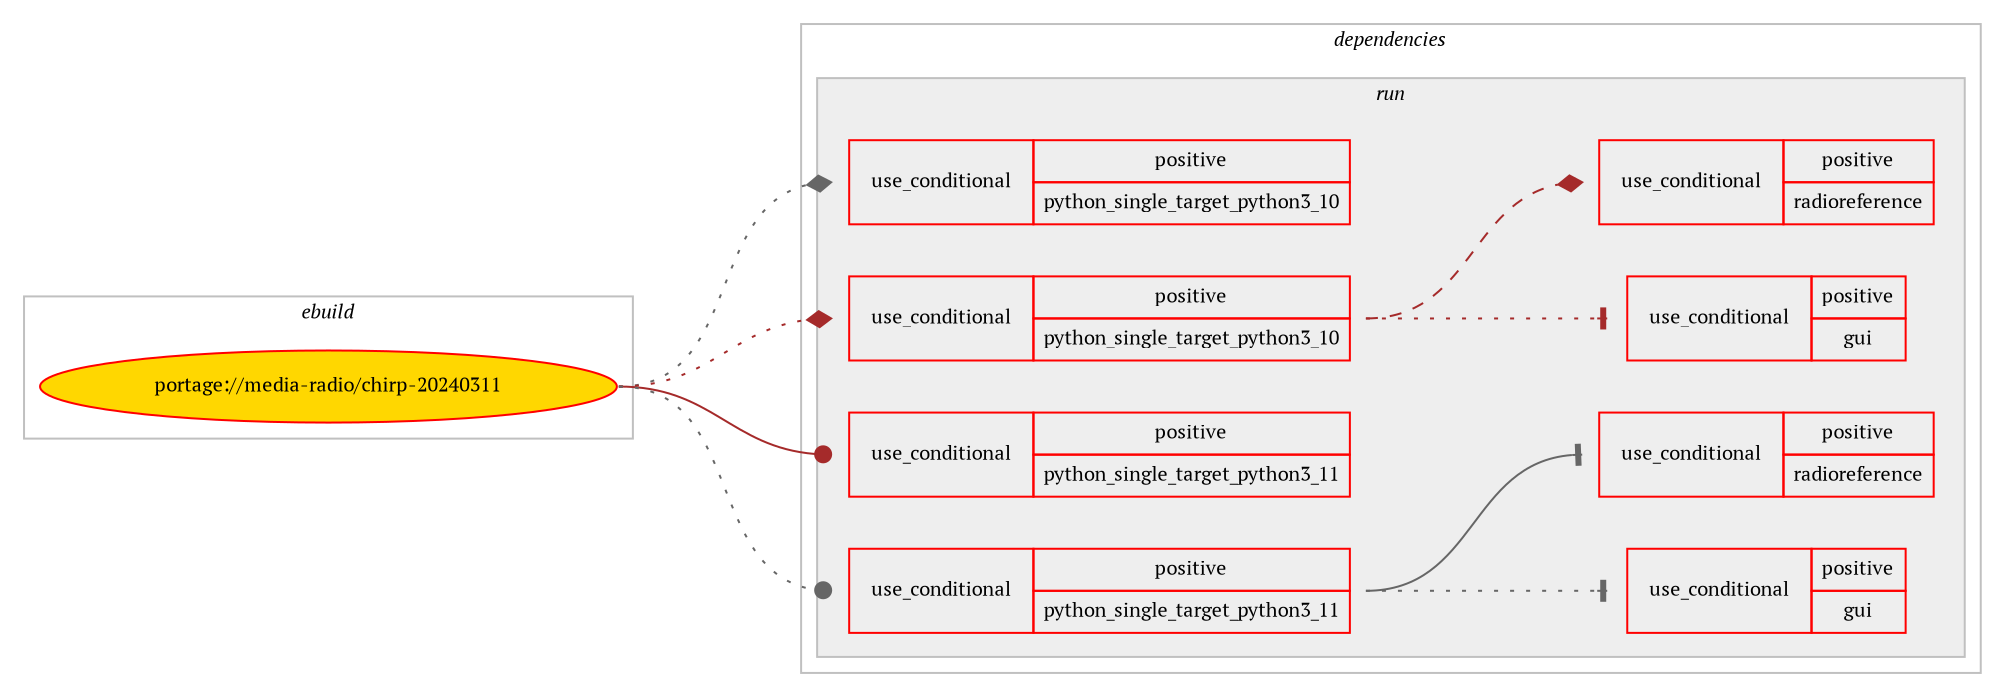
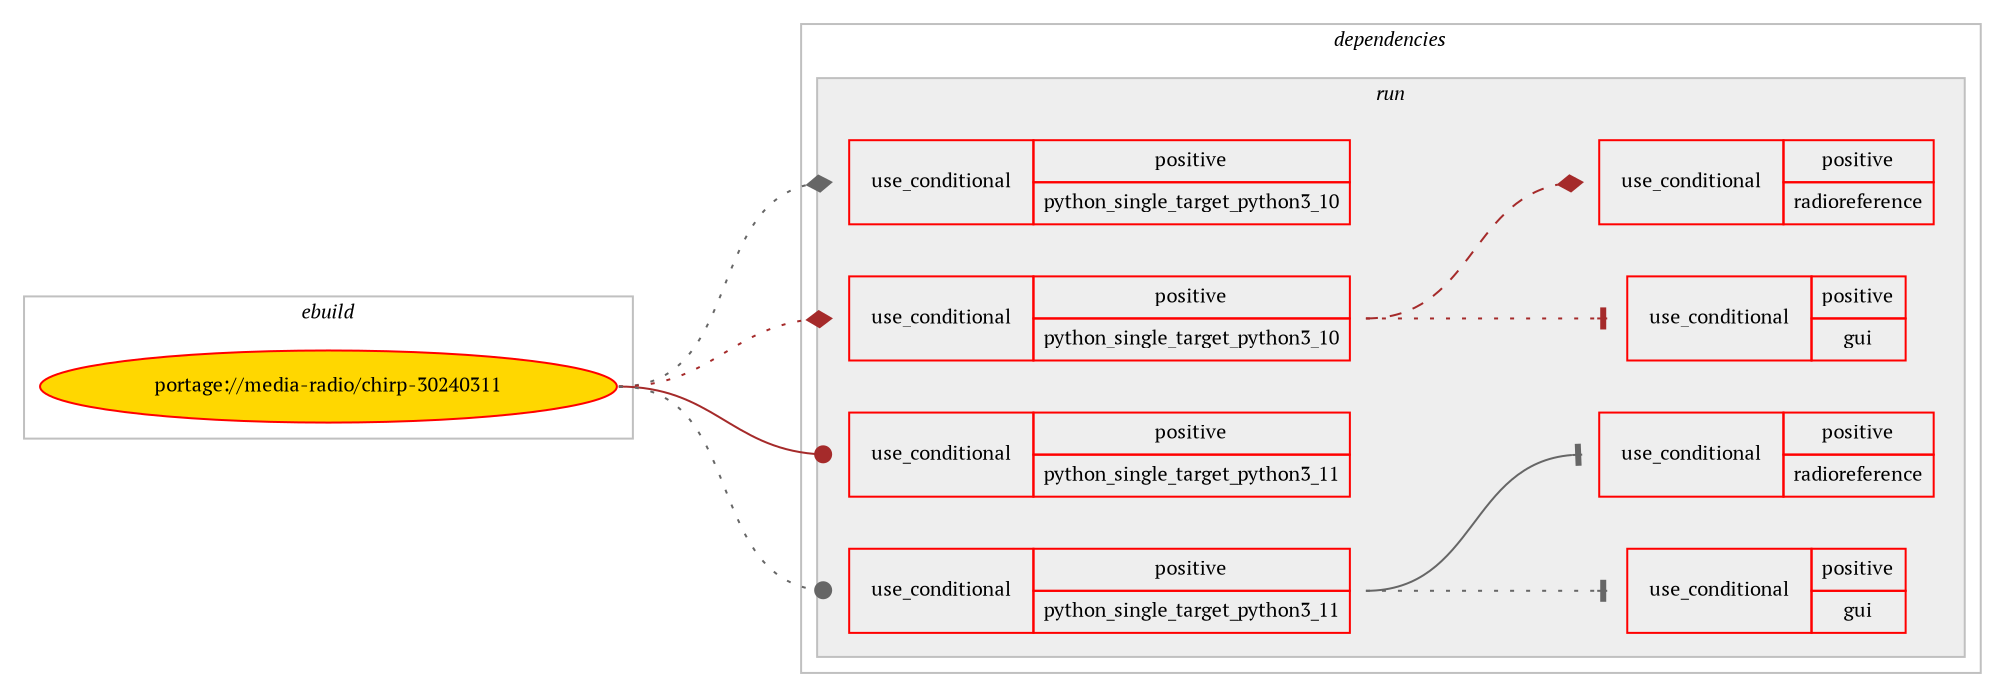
(328, 387) -> (328, 387)
